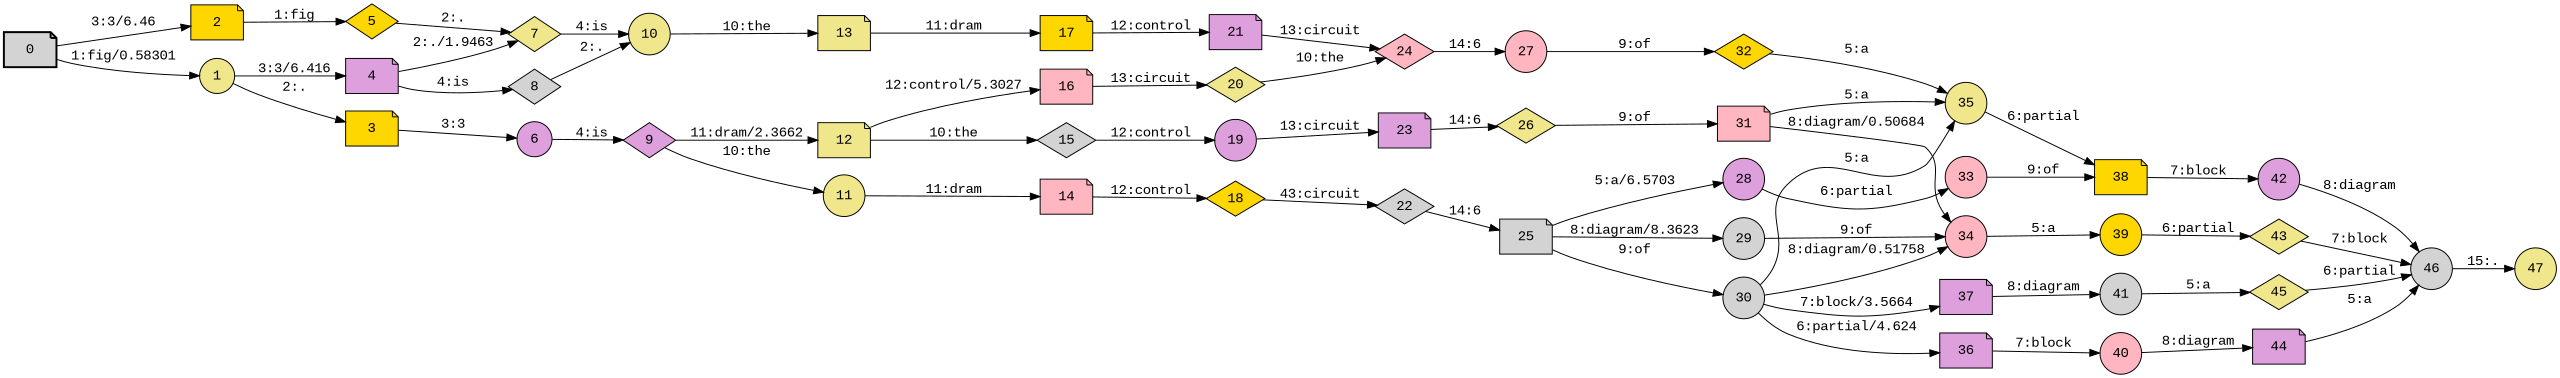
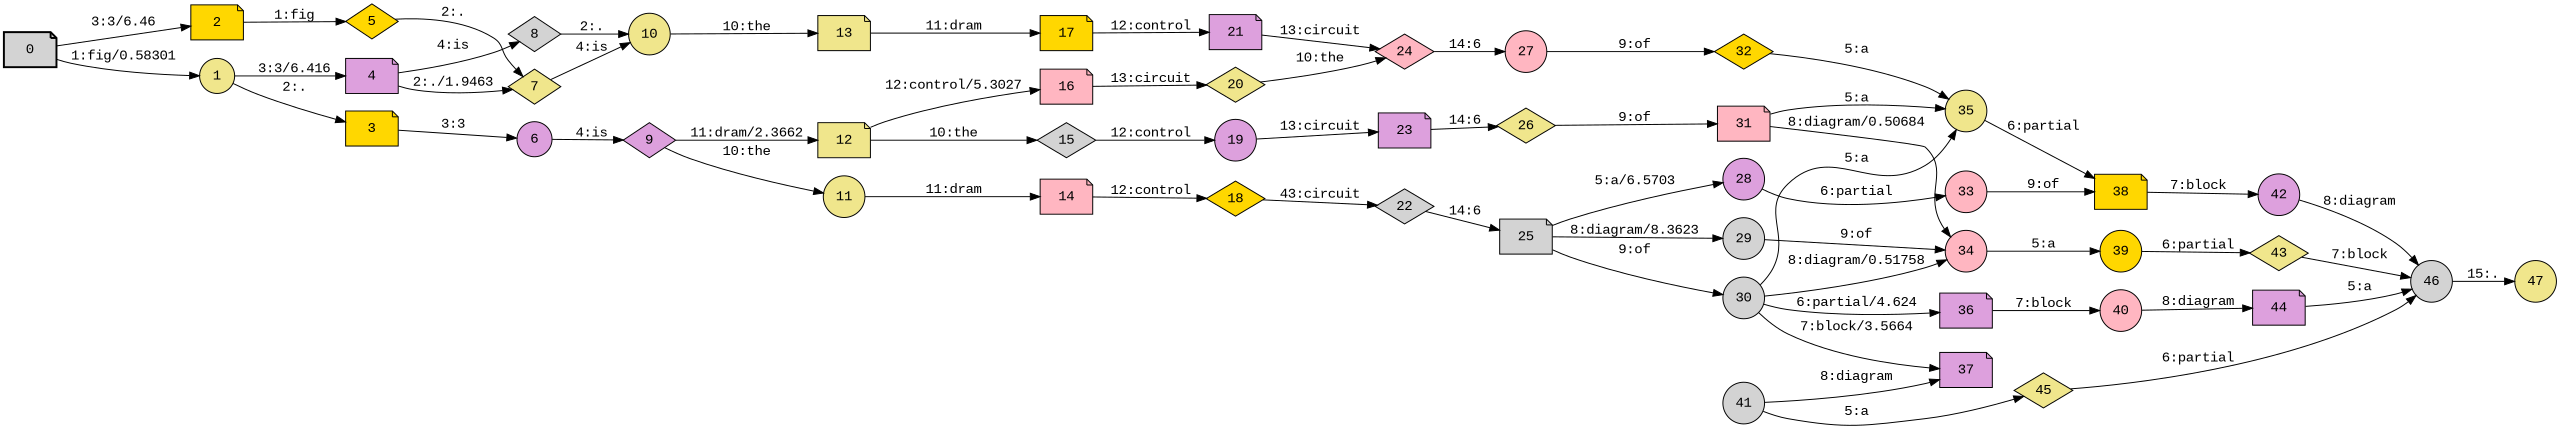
(2041, 296) -> (1848, 396)
